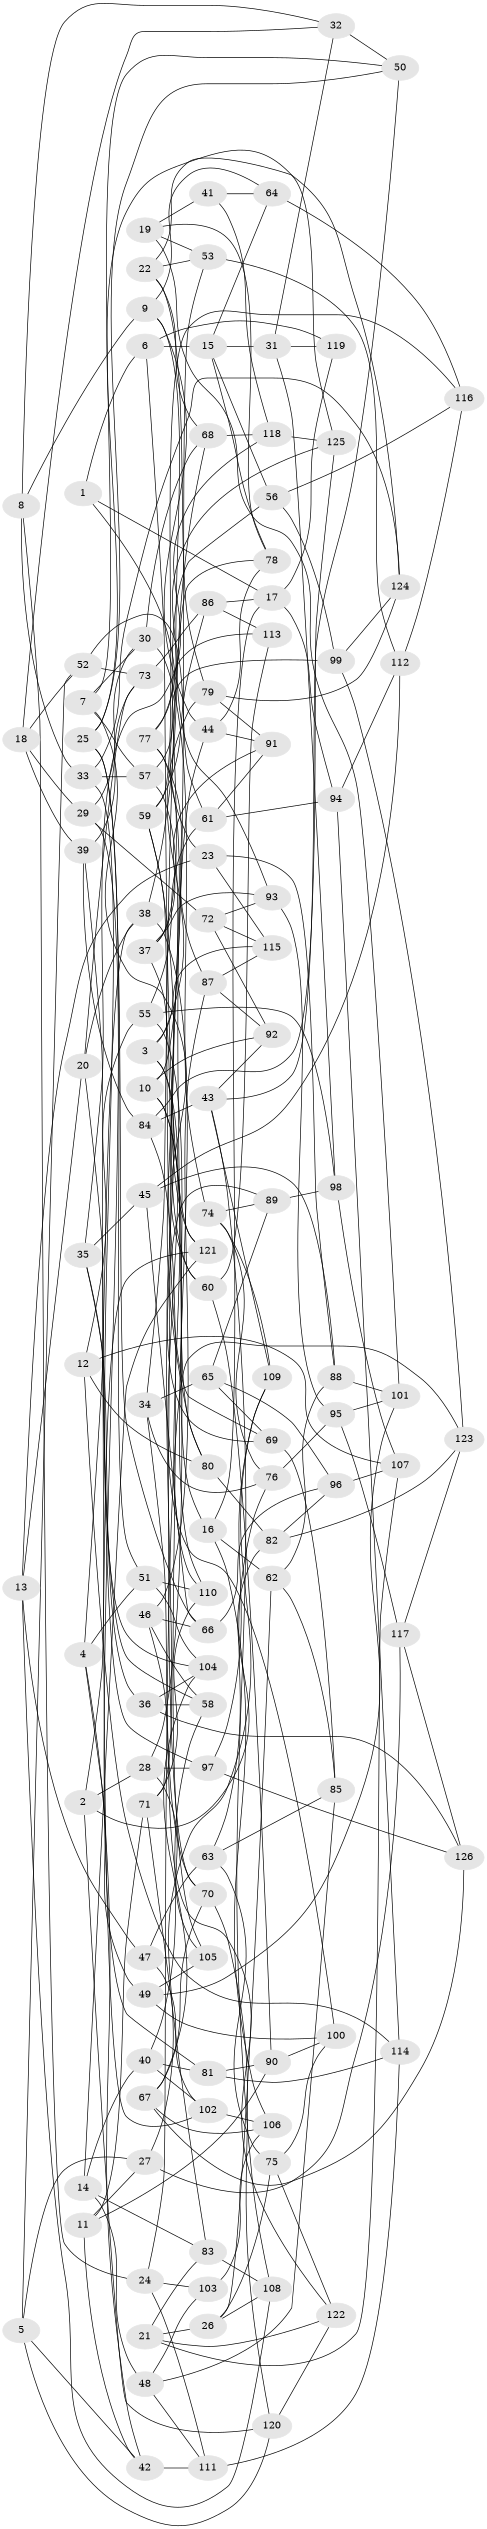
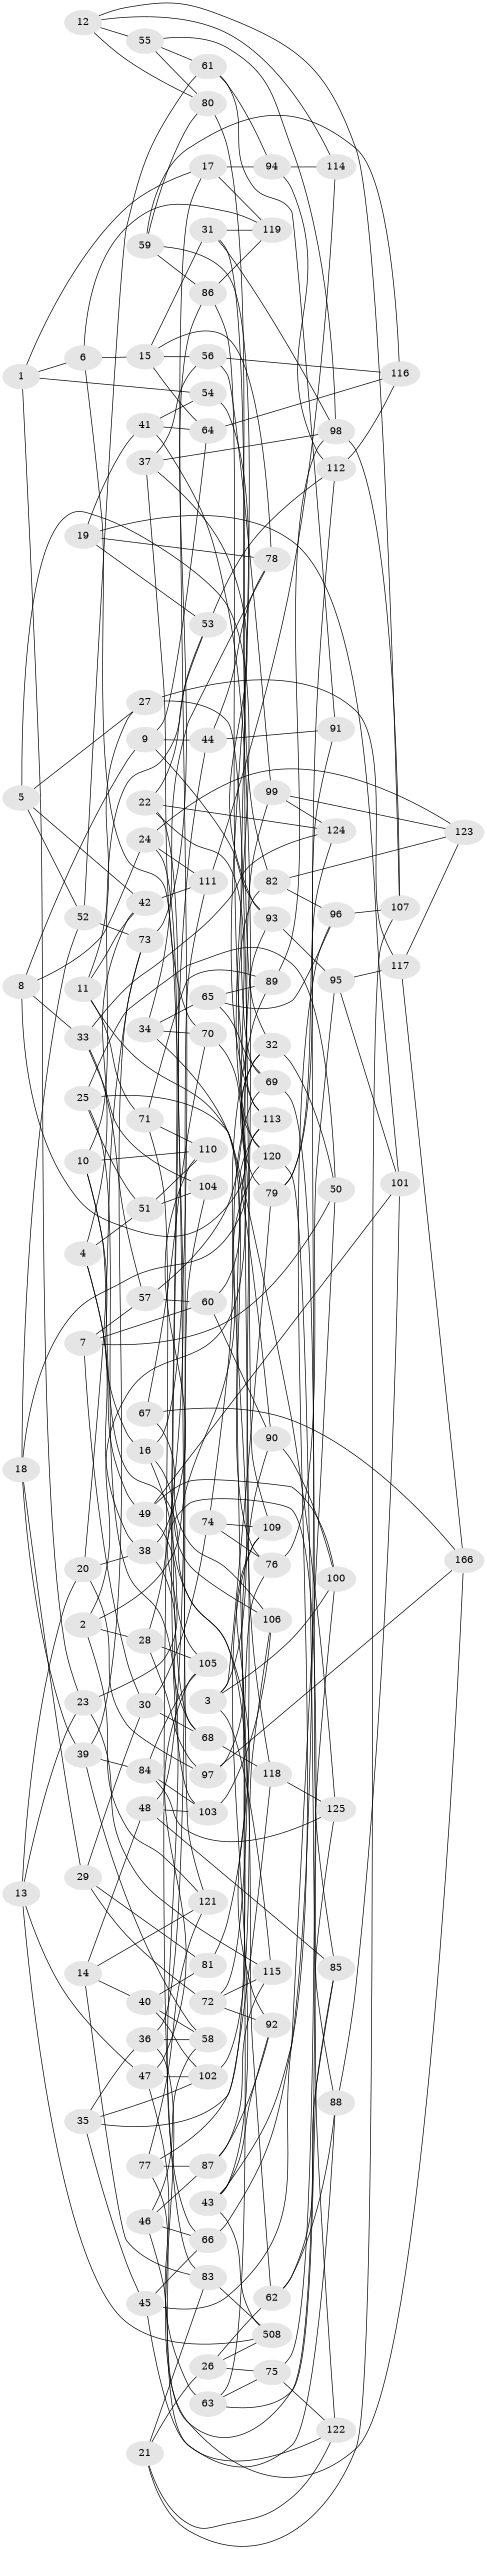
none -> (208, 394)
(239, 601) -> (244, 258)
(202, 785) -> (229, 449)
(177, 1112) -> (173, 1789)
(464, 1858) -> (464, 1561)
(175, 1883) -> none
(302, 2079) -> none
(272, 2289) -> (272, 2335)
